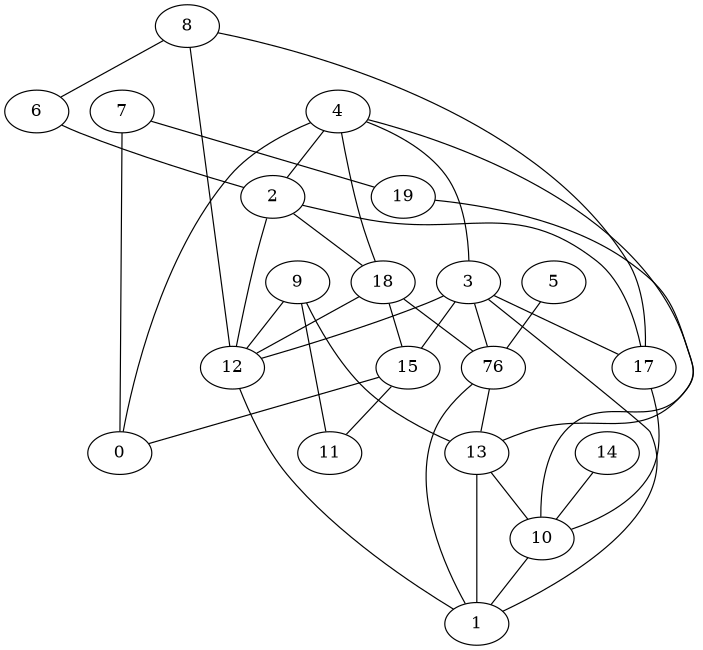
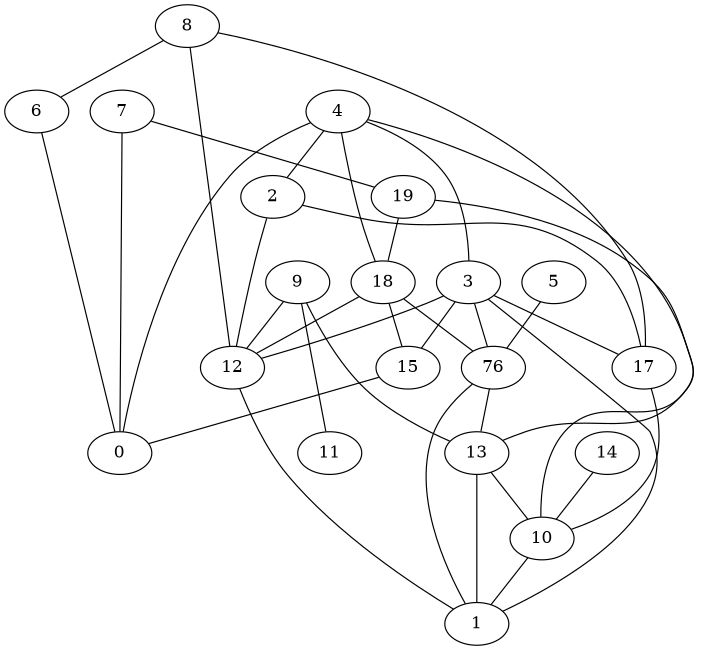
(152, 159) -> (78, 282)
(328, 240) -> (393, 239)
(369, 410) -> none
